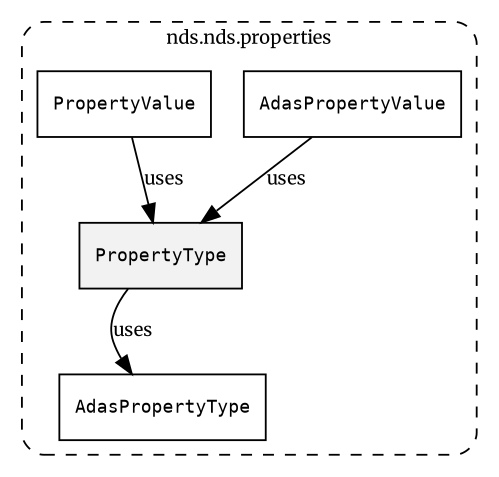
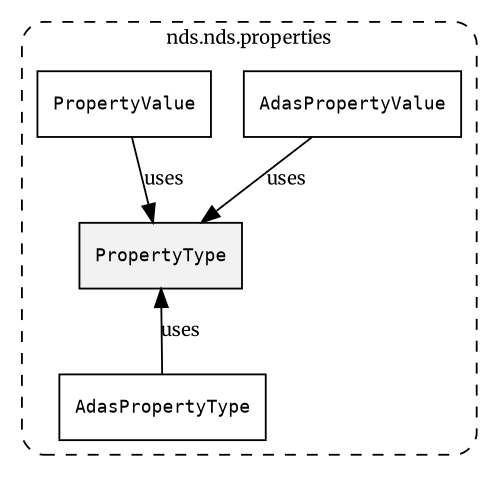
(112, 323) -> (162, 341)
